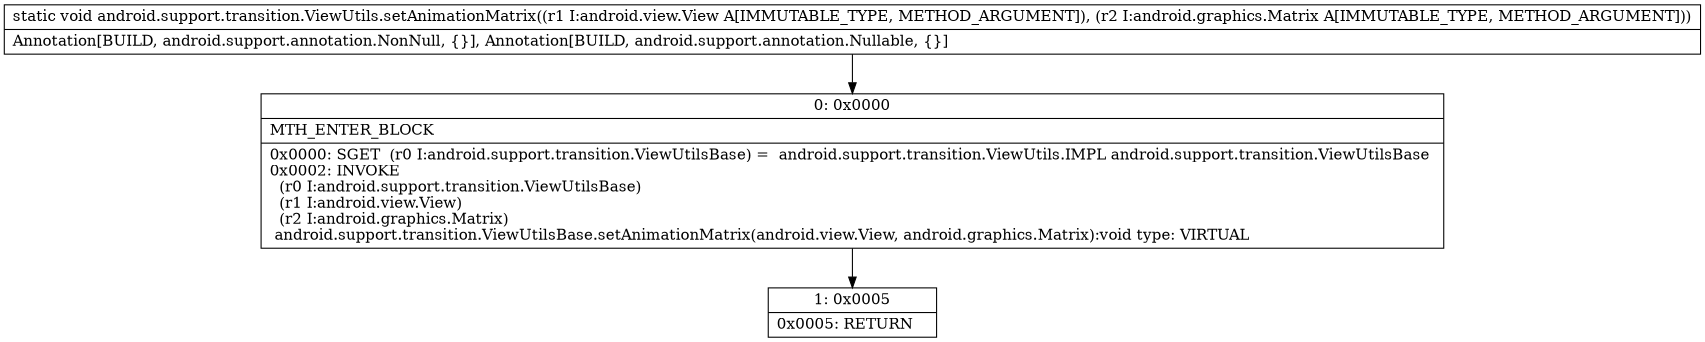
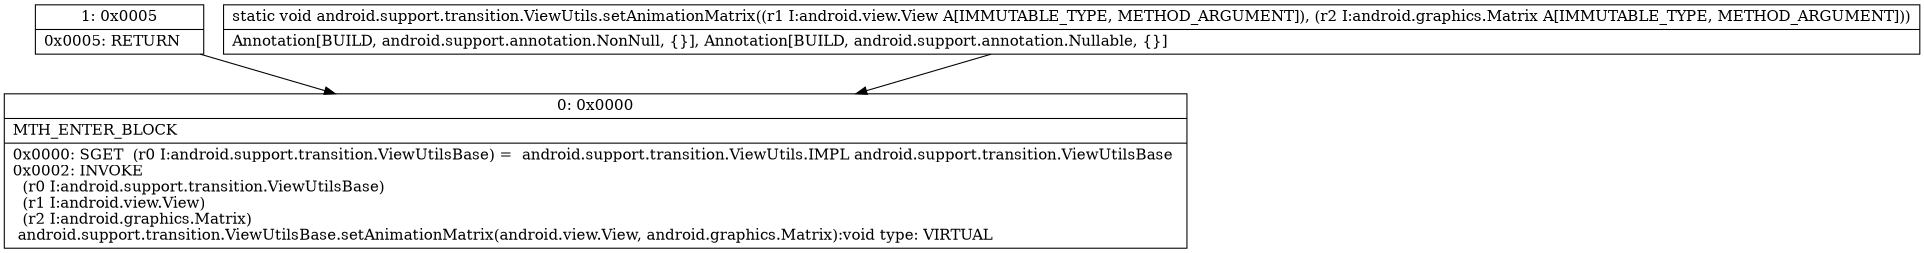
(852, 263) -> (263, 72)
